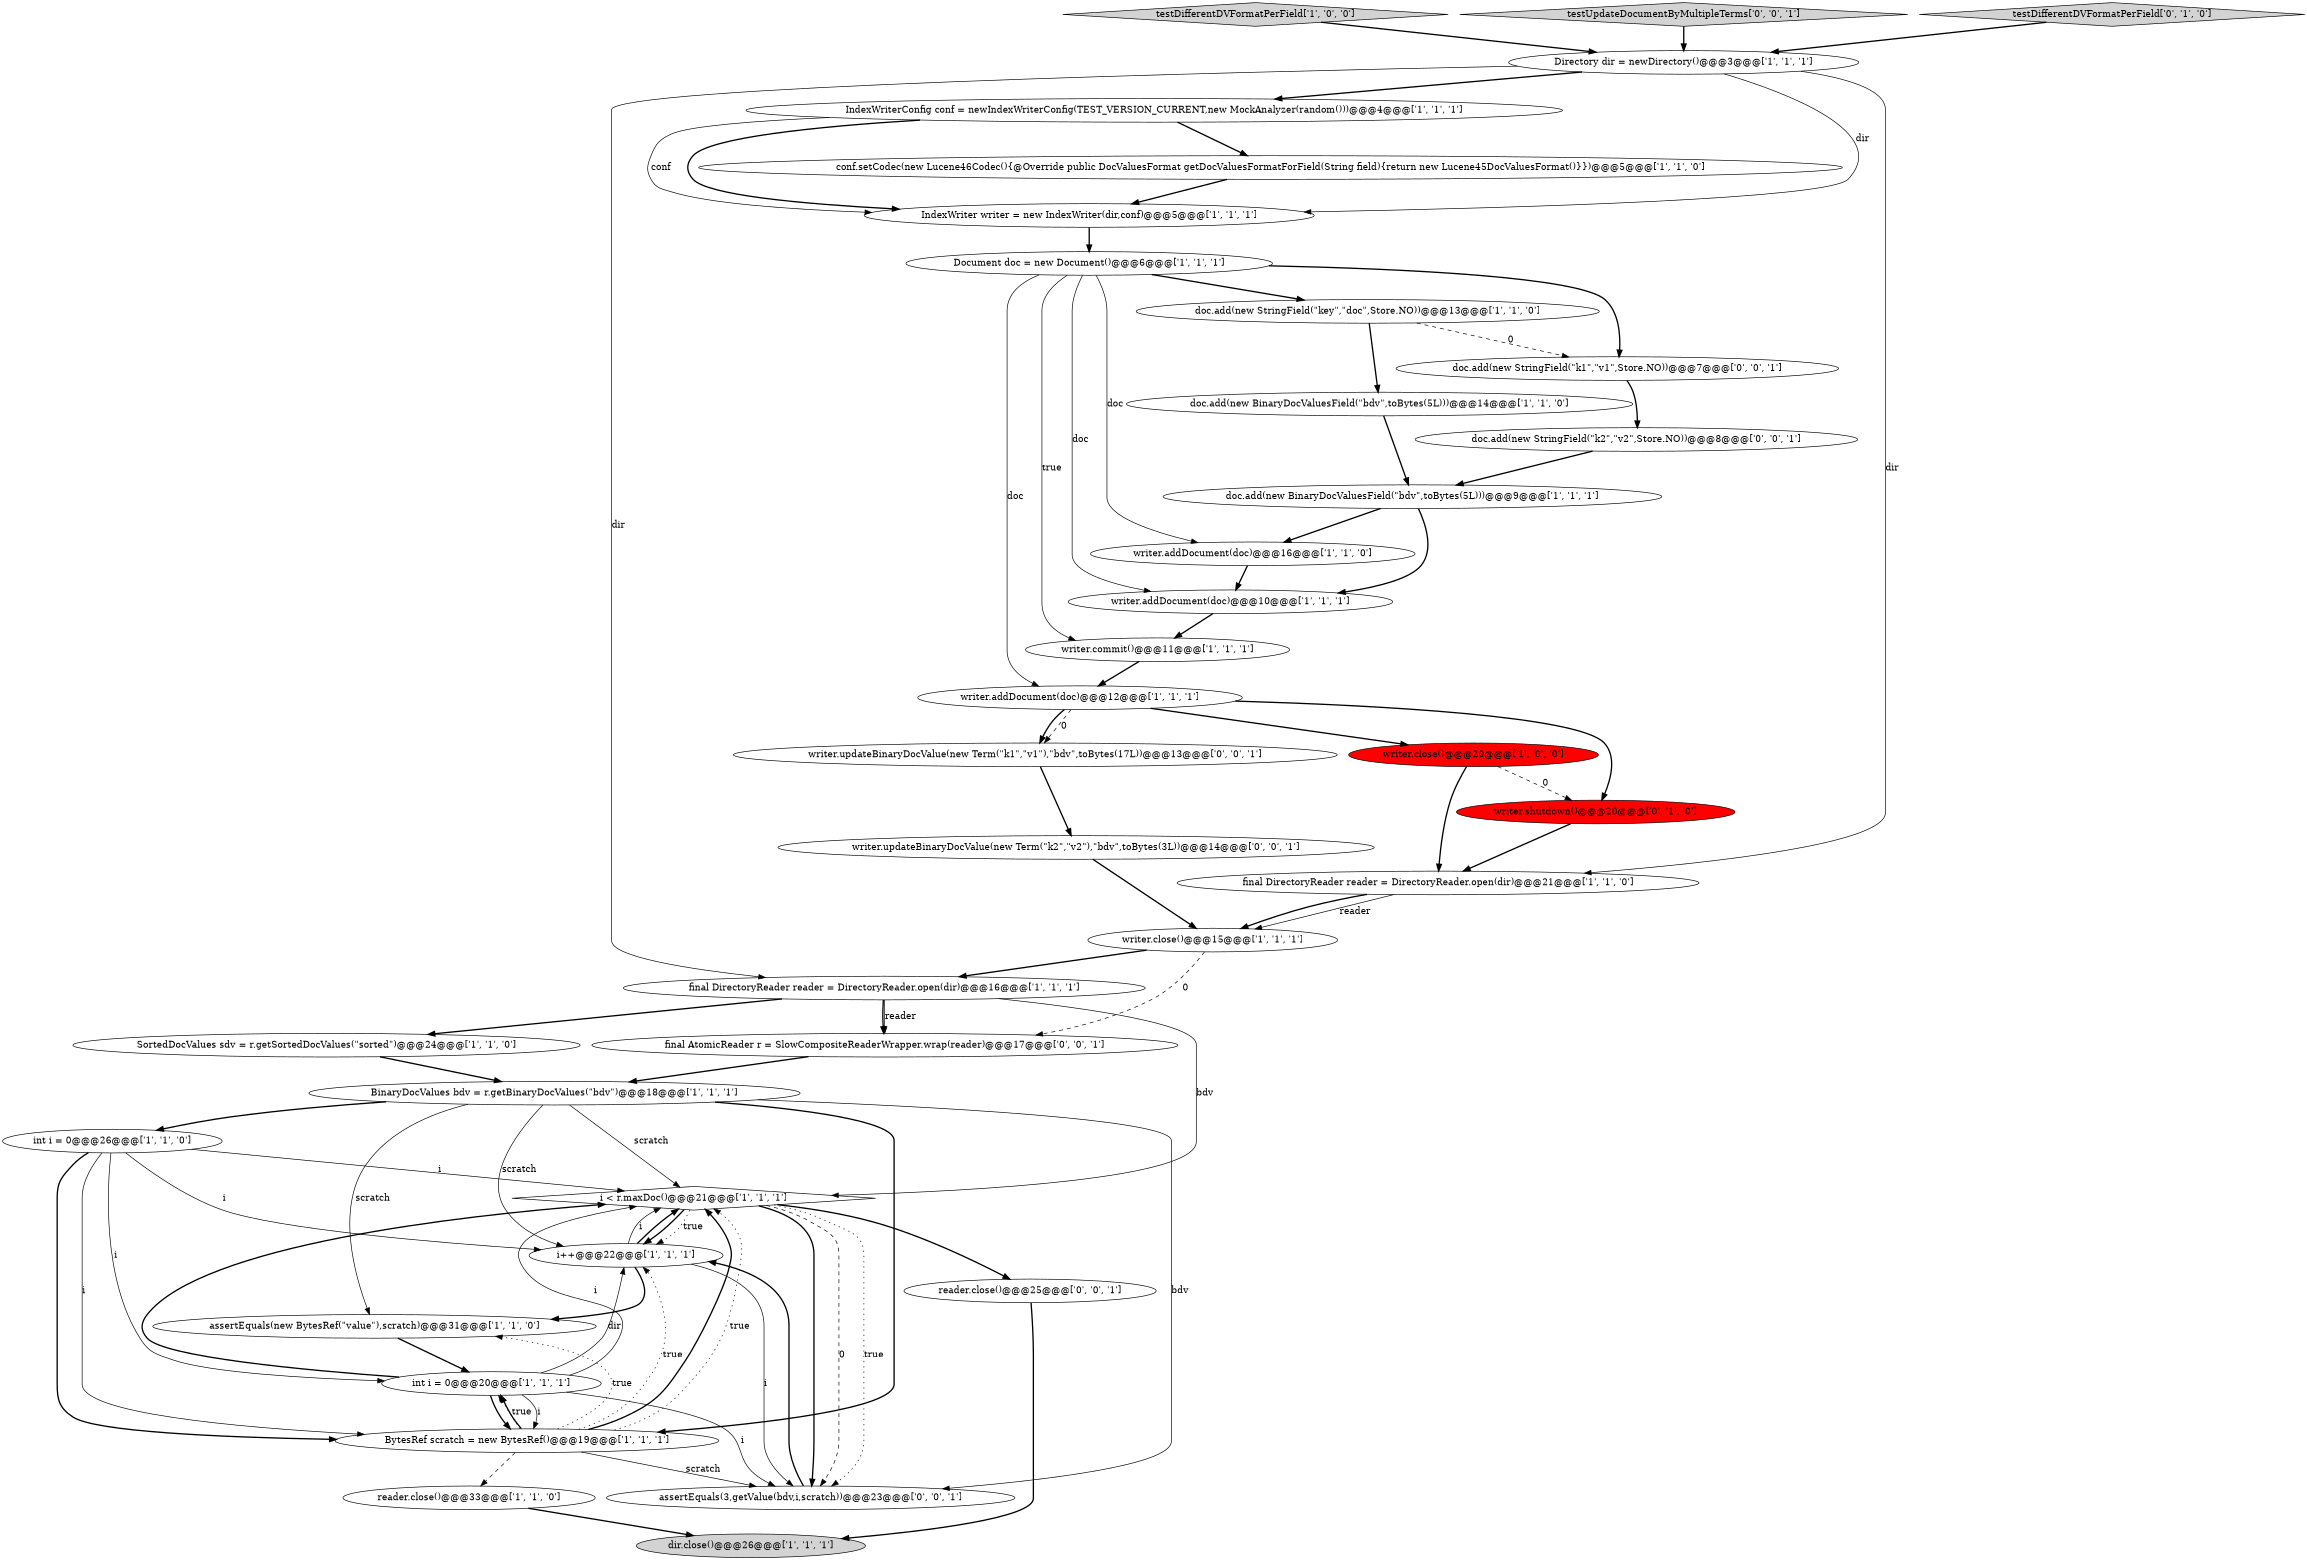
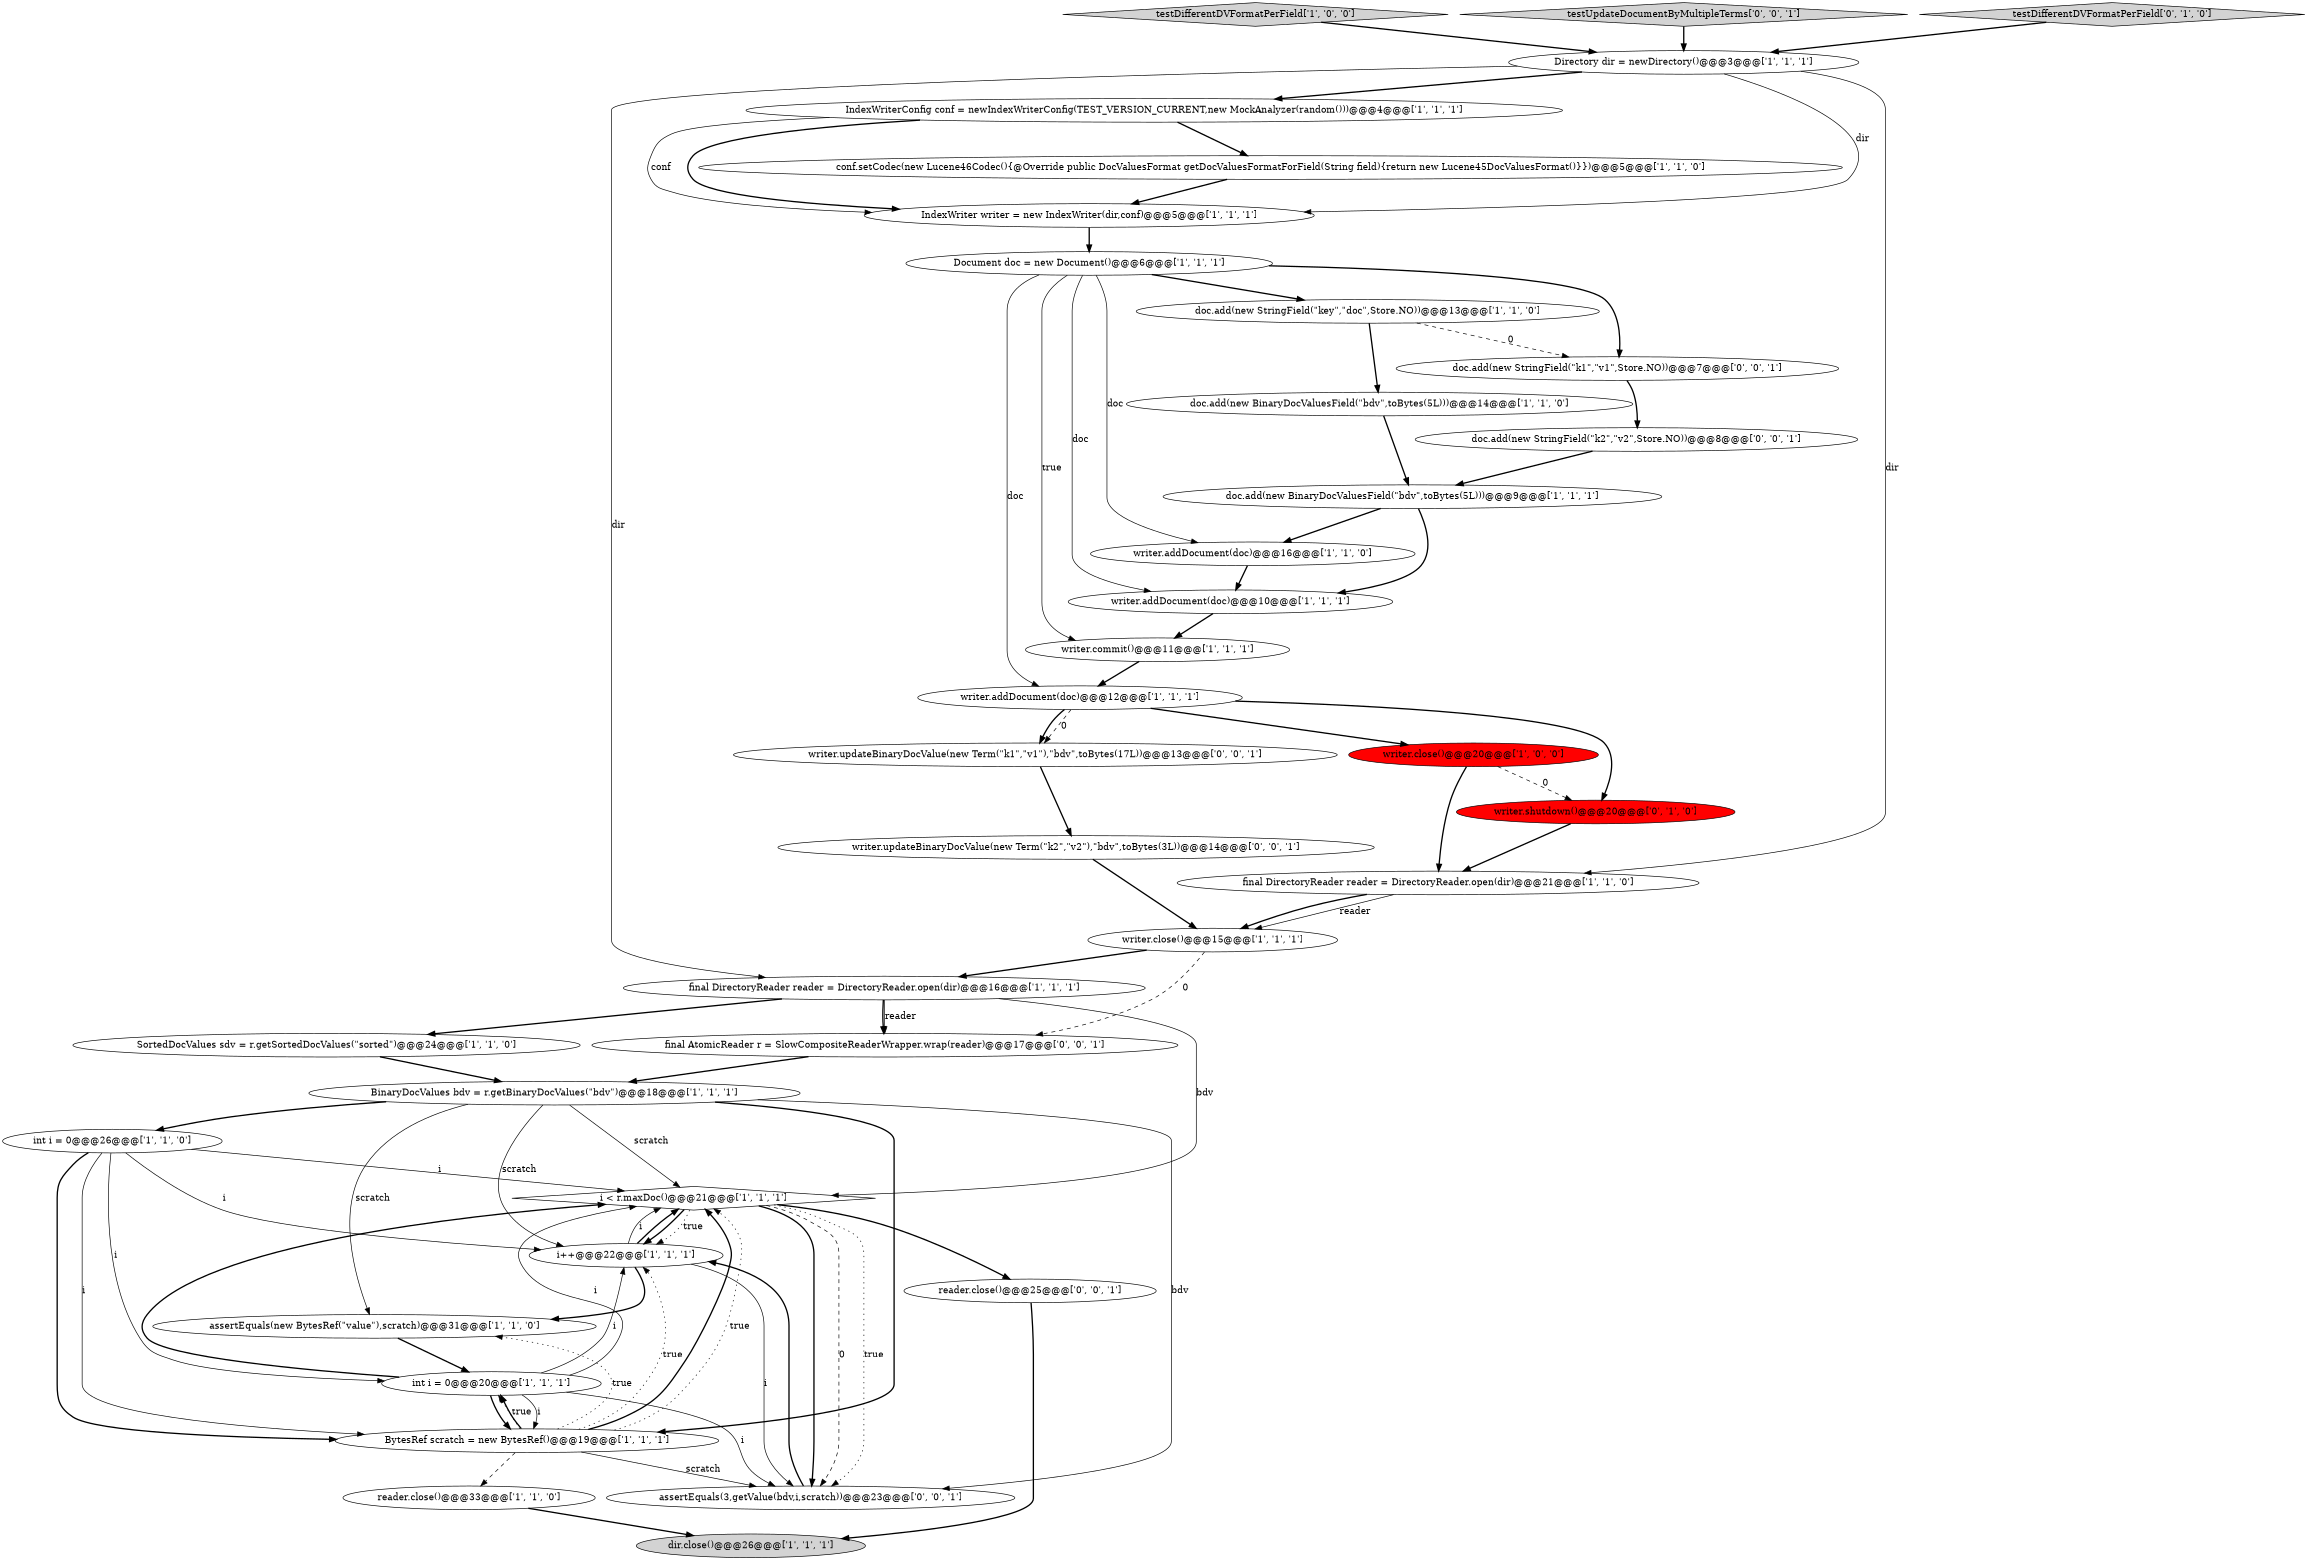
(615, 1326) -> (615, 1326)
